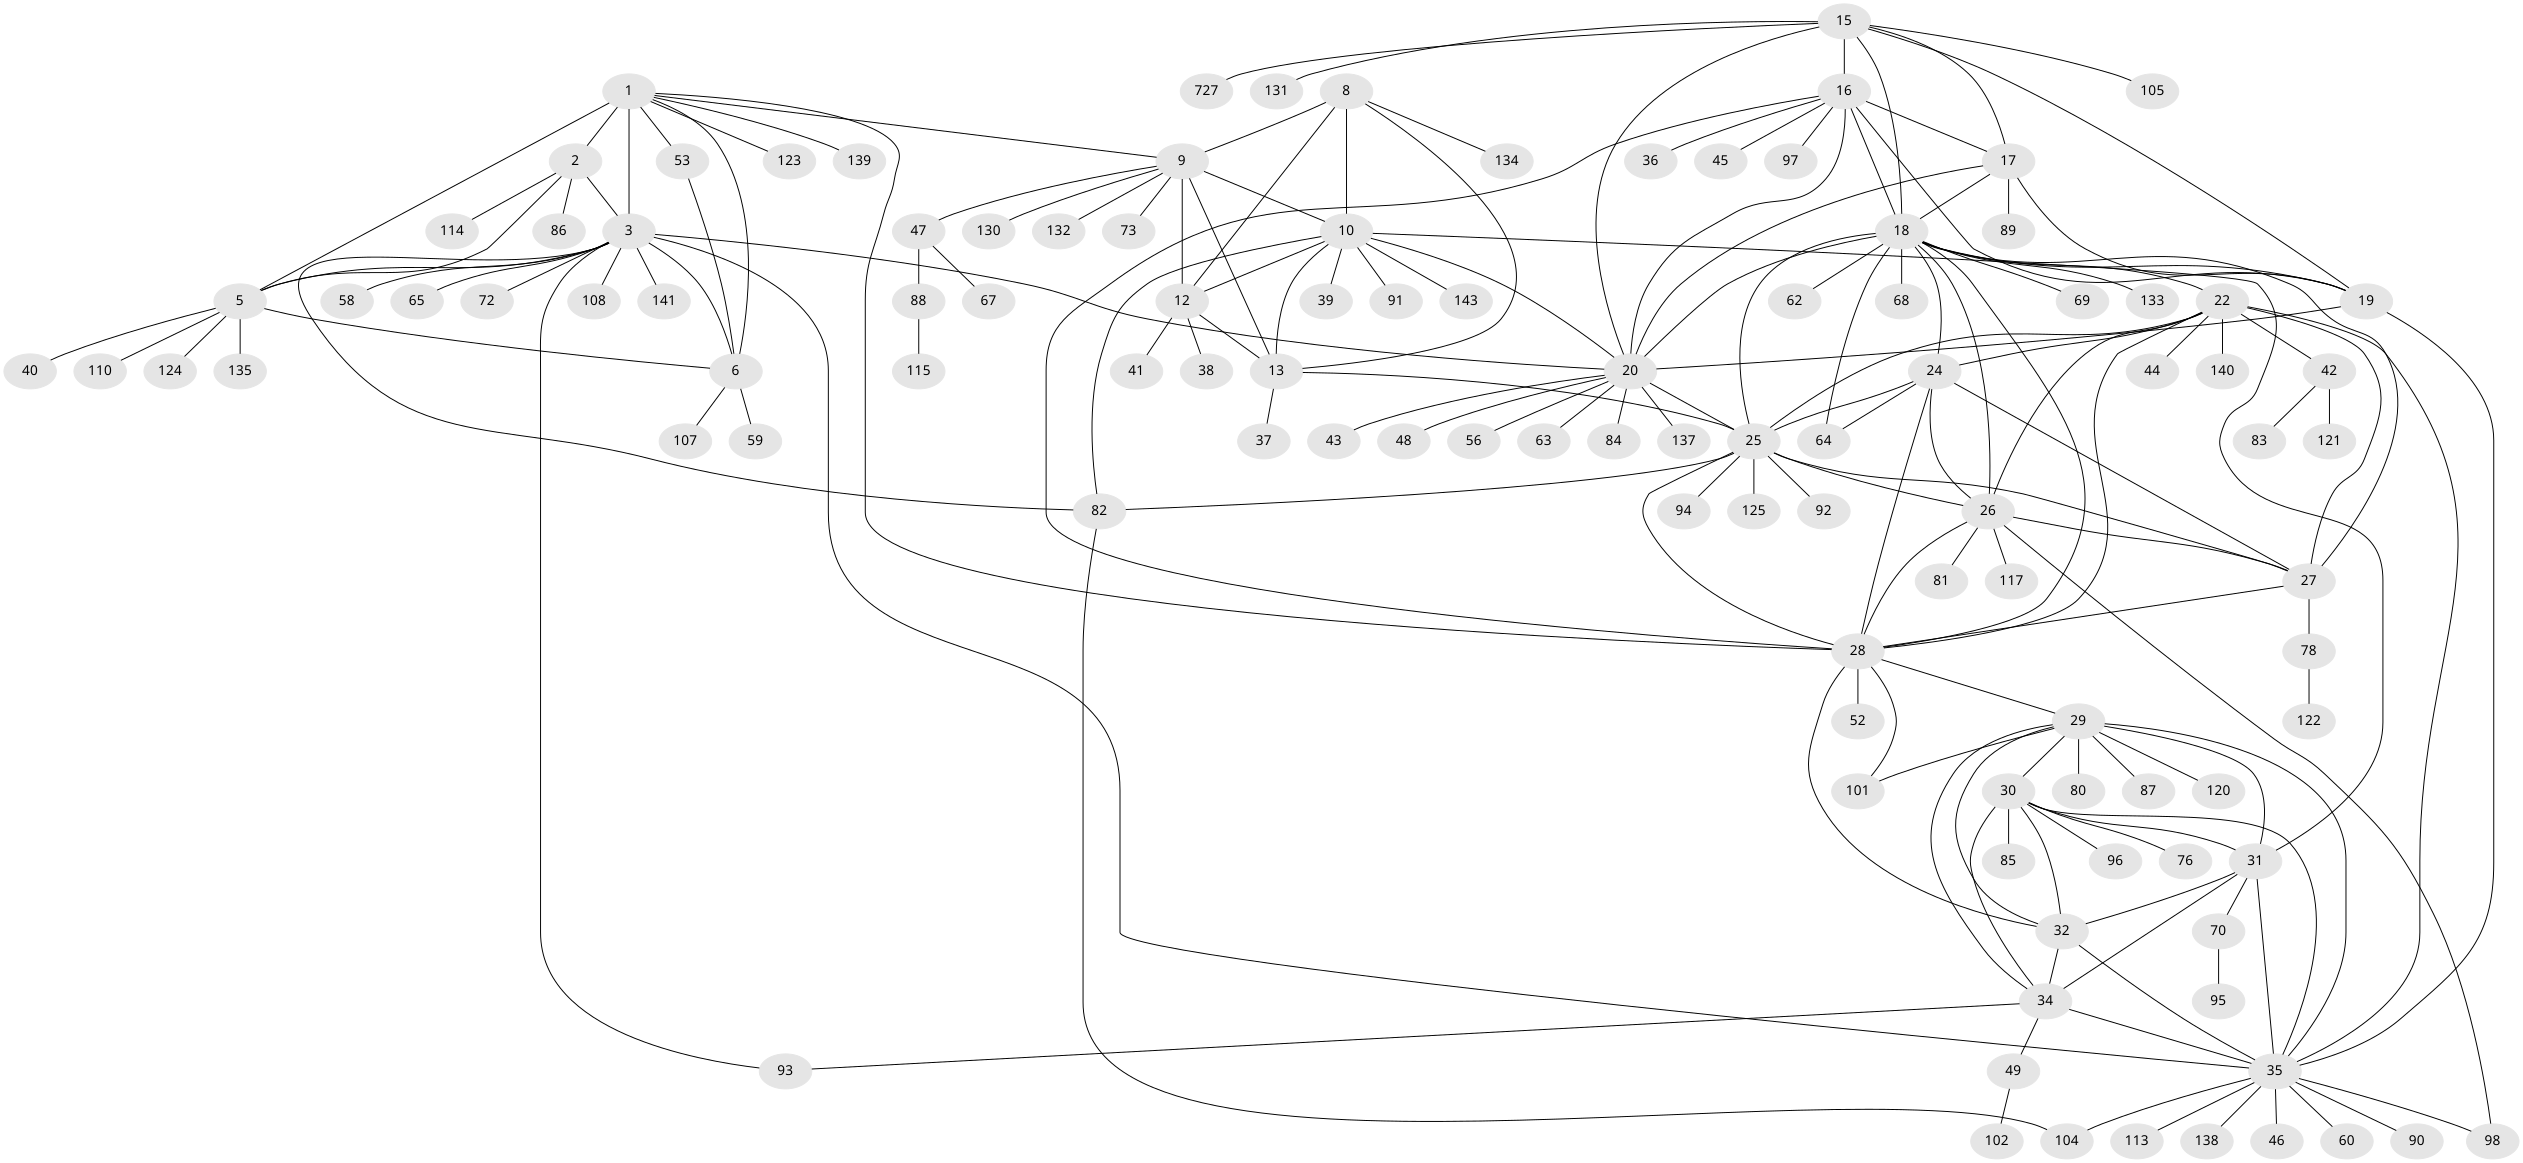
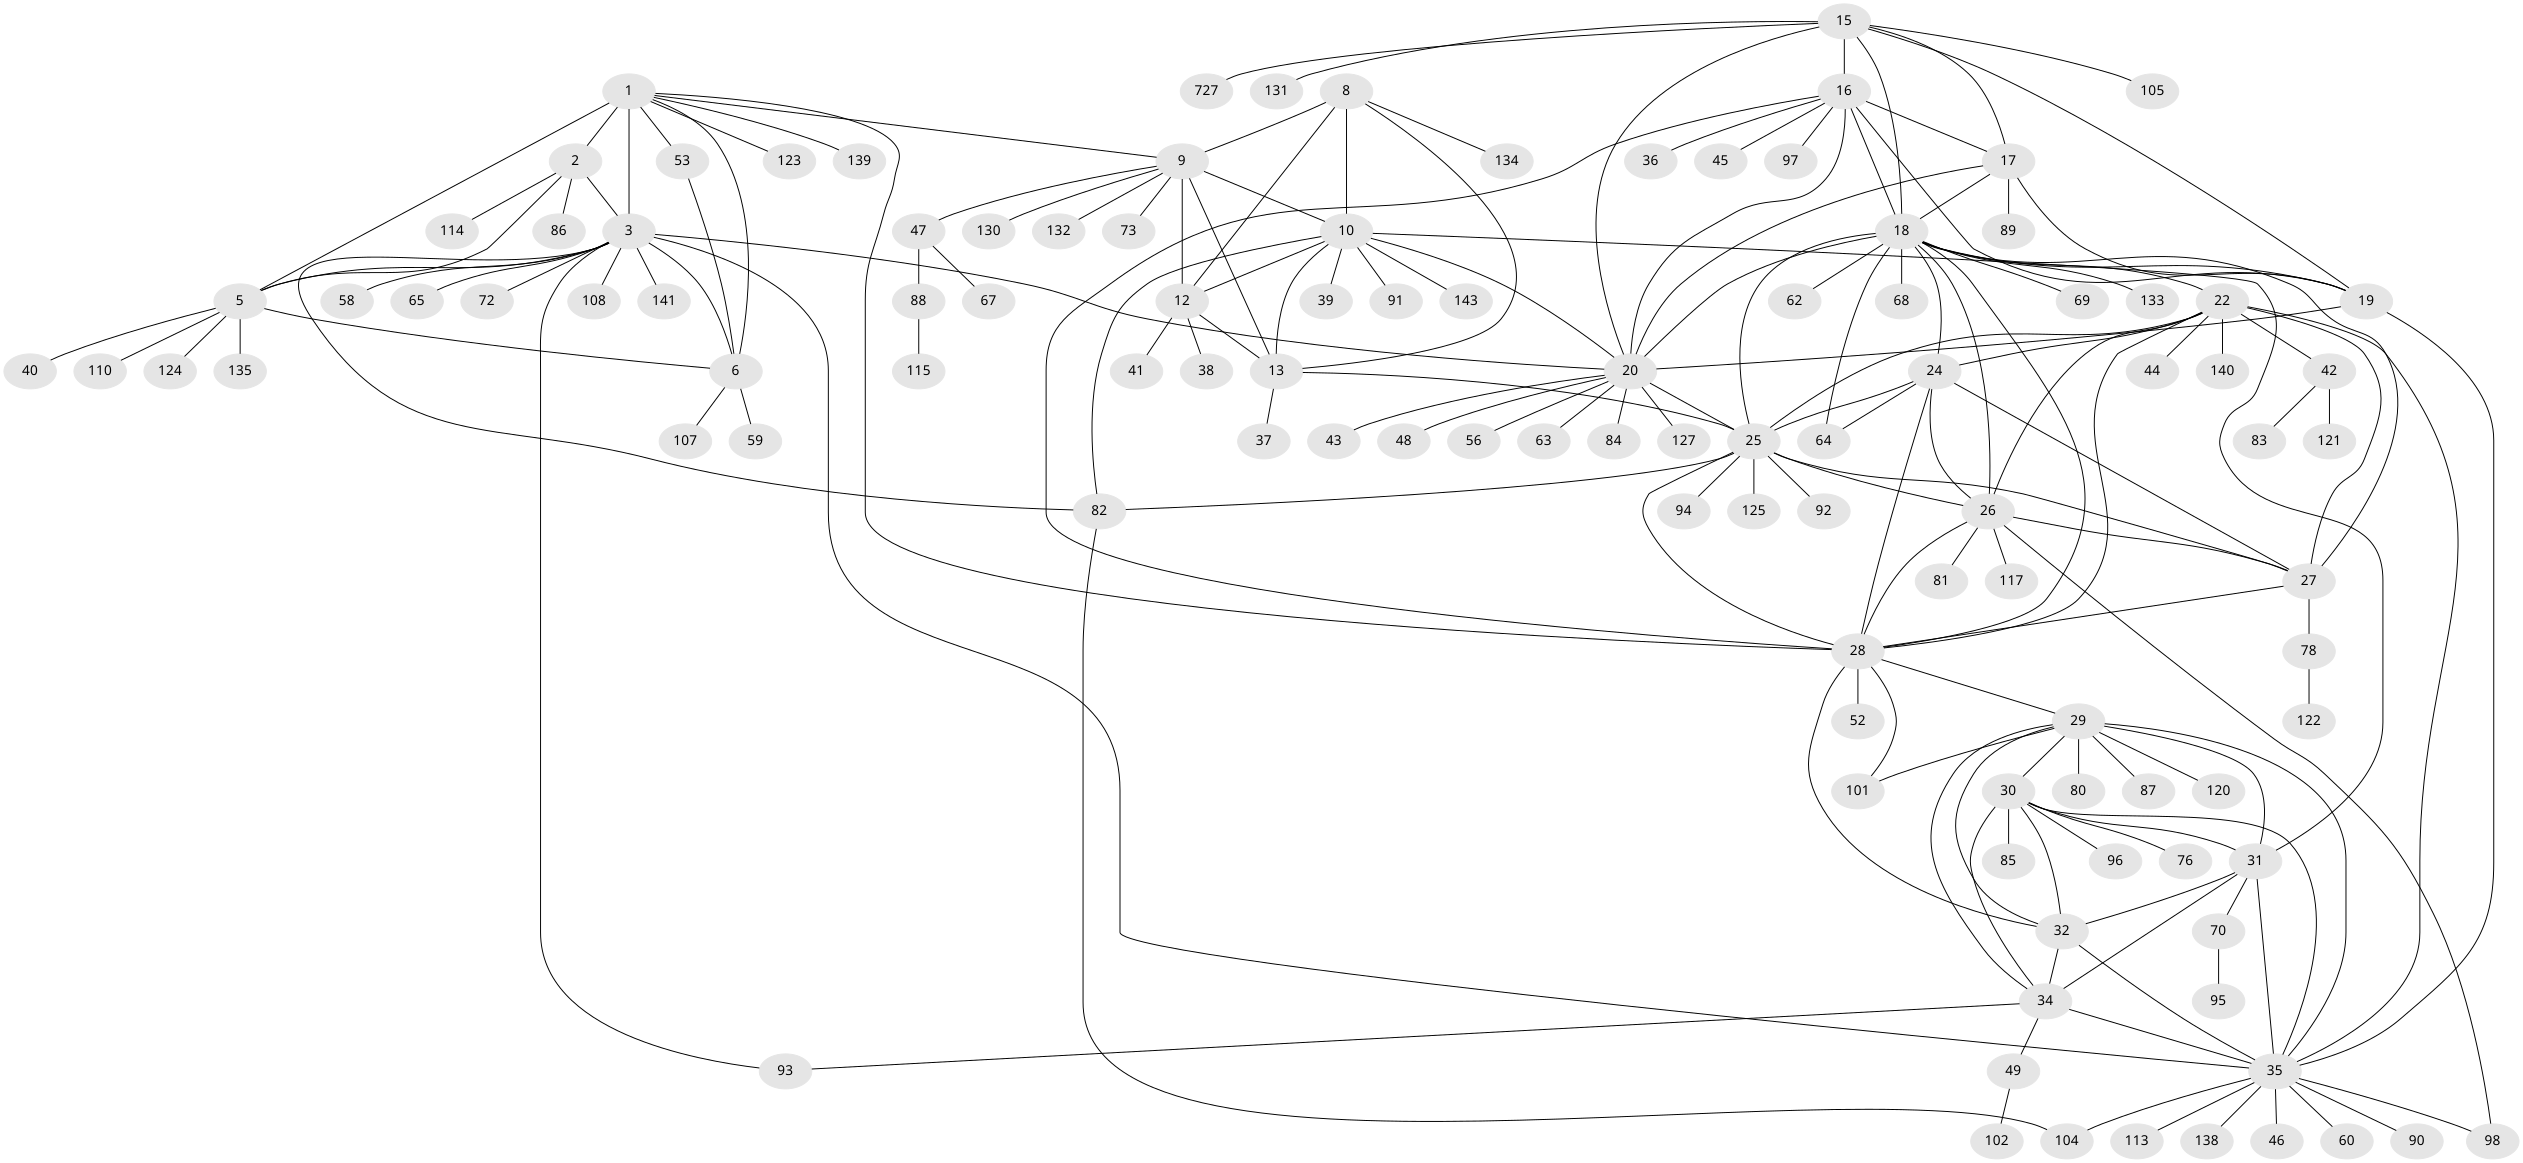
(1684, 441) -> (1684, 441)
